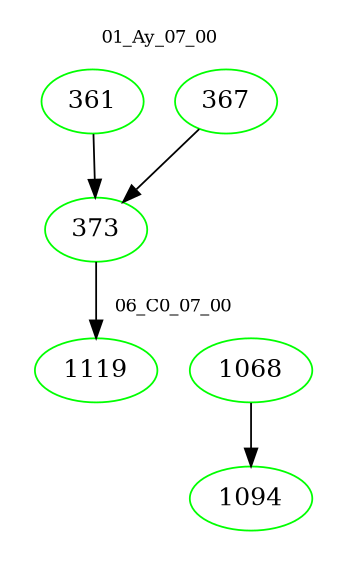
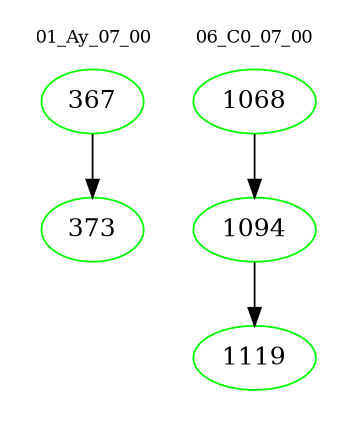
(93, 101) -> none
(96, 301) -> (255, 285)
